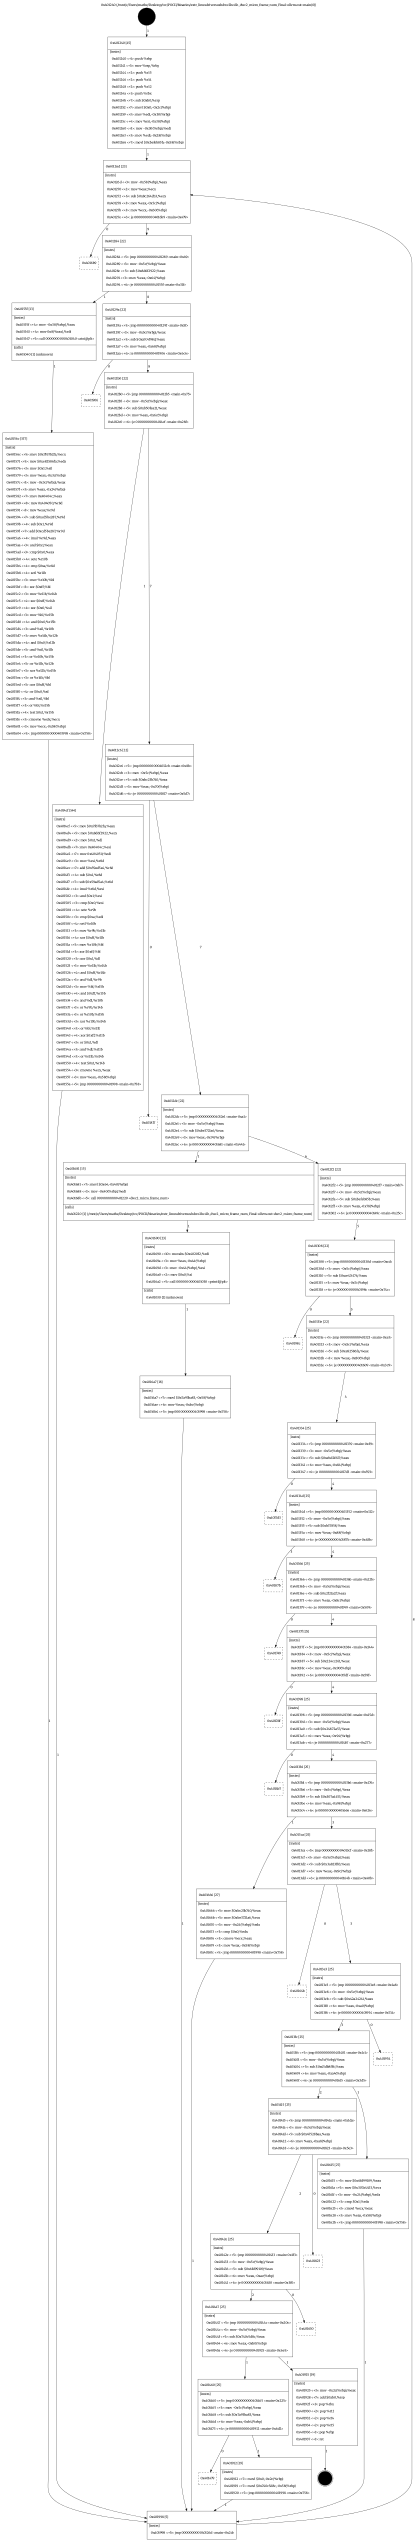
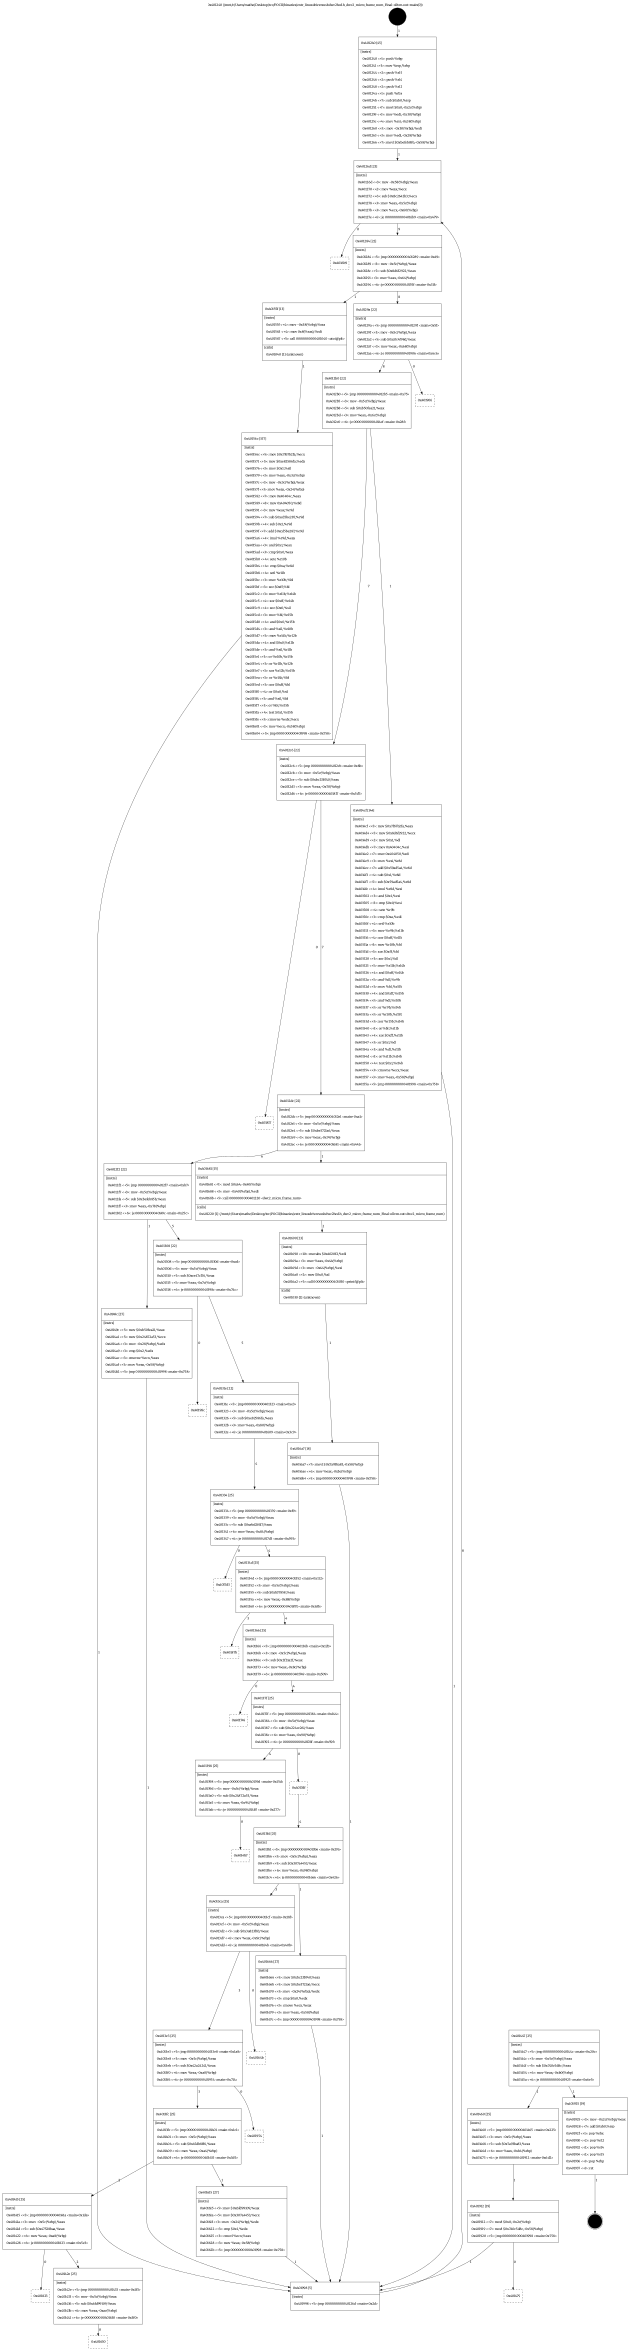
none -> (147, 1343)
(332, 1754) -> (298, 1810)
(252, 2294) -> none
(220, 2453) -> (513, 2265)
